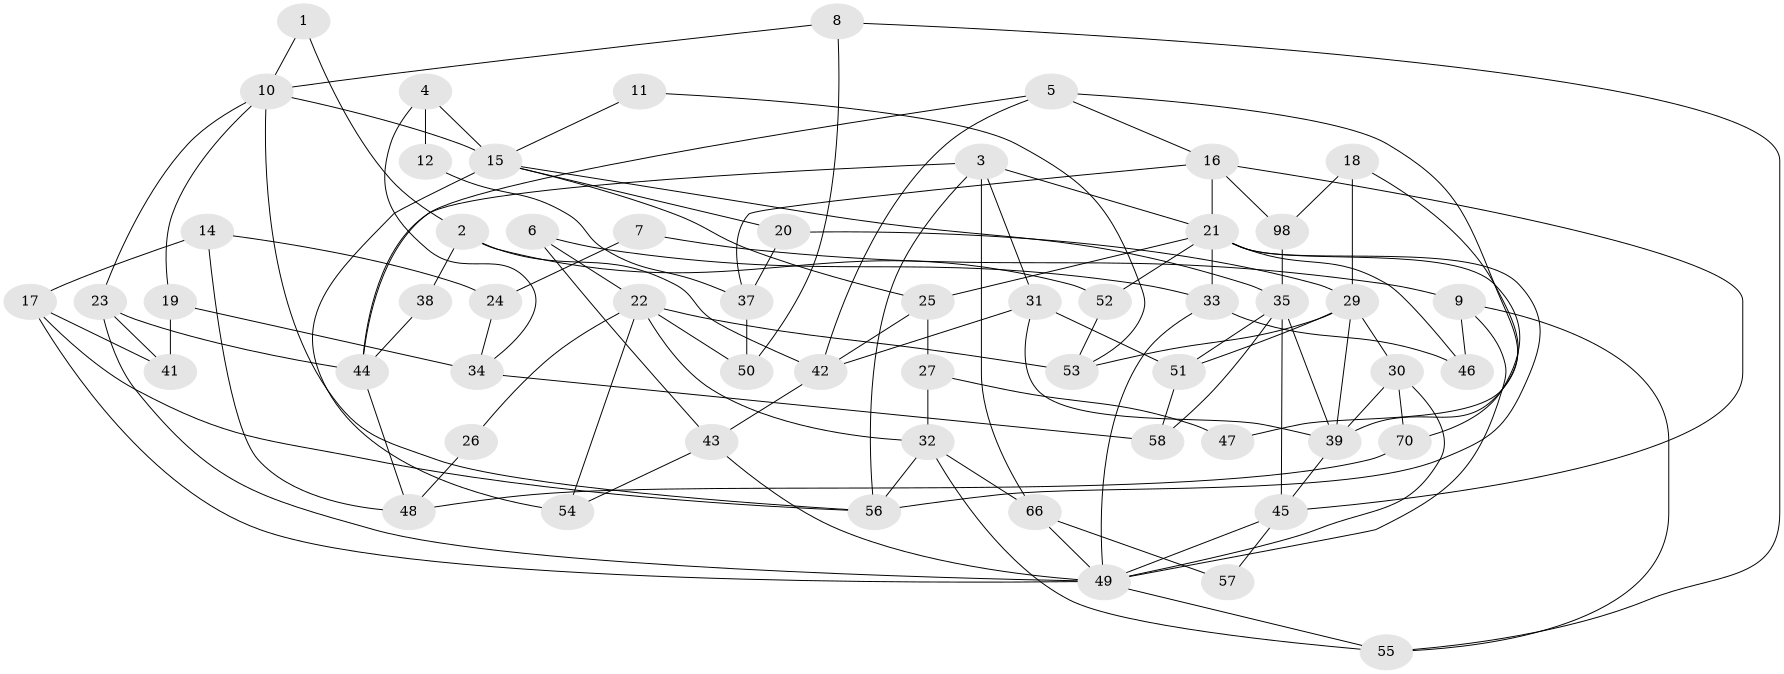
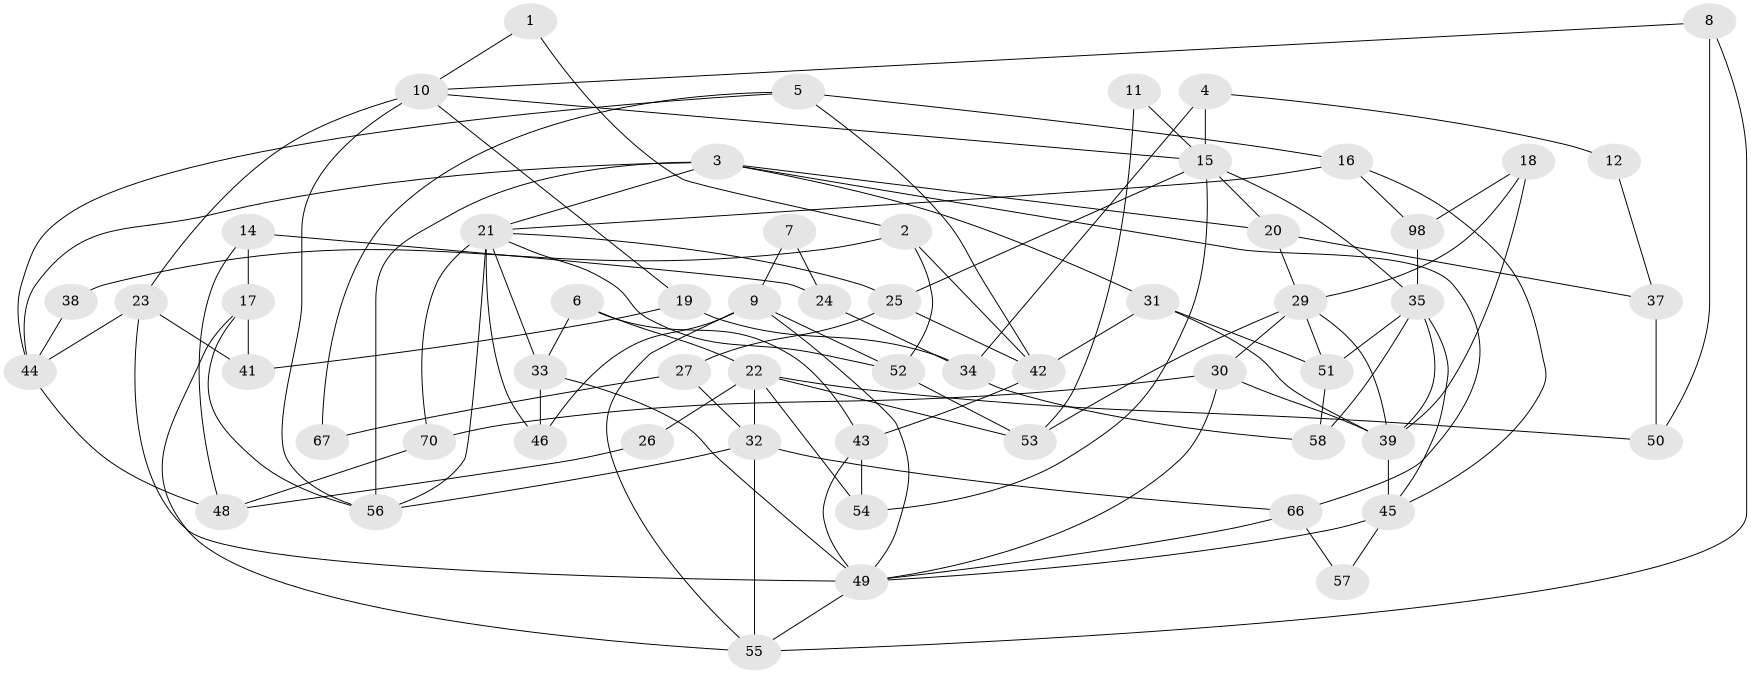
(930, 190) -> none
none -> (958, 192)
none -> (842, 344)
(1228, 442) -> (322, 442)
(512, 568) -> (333, 596)
